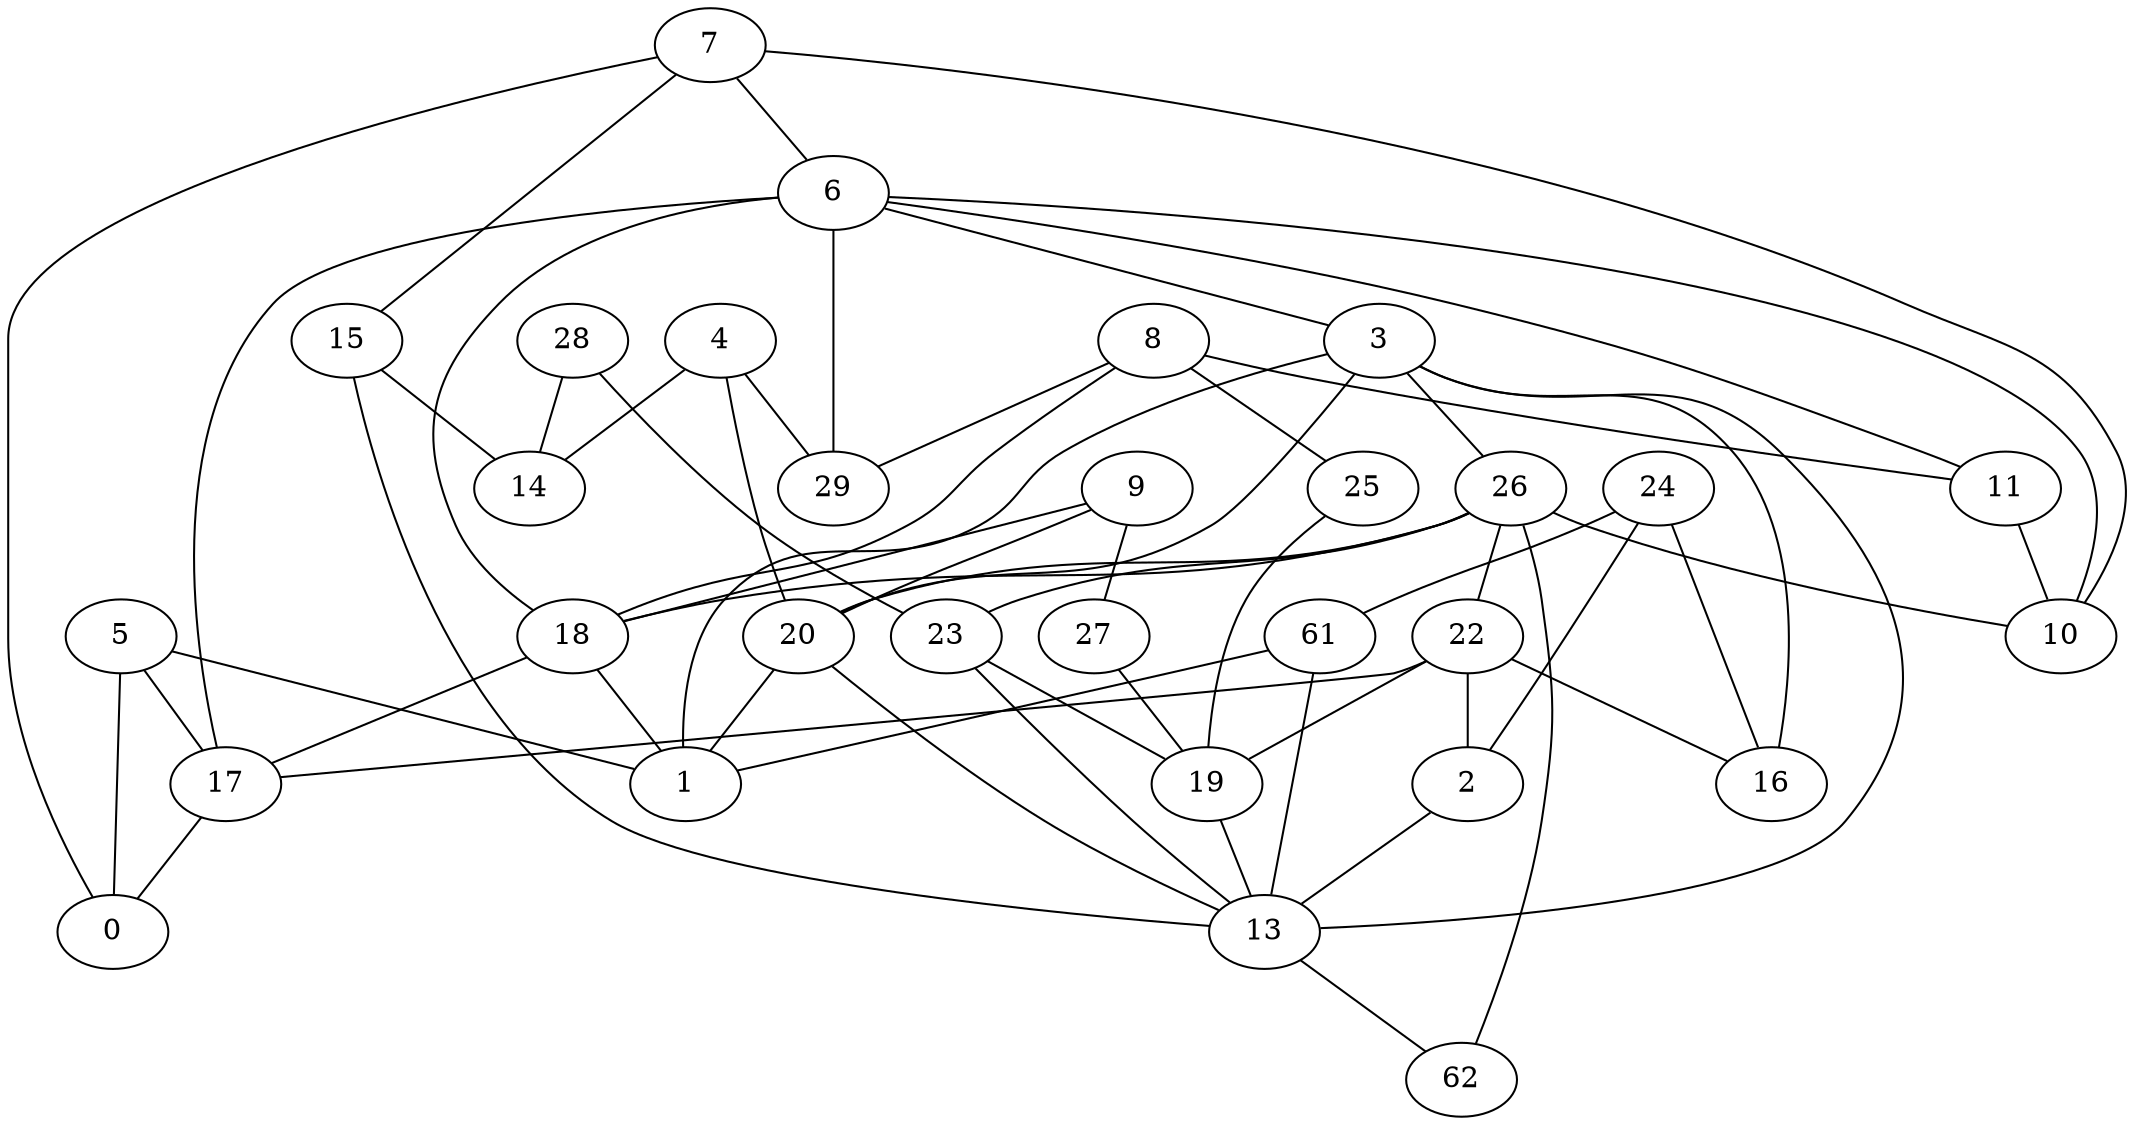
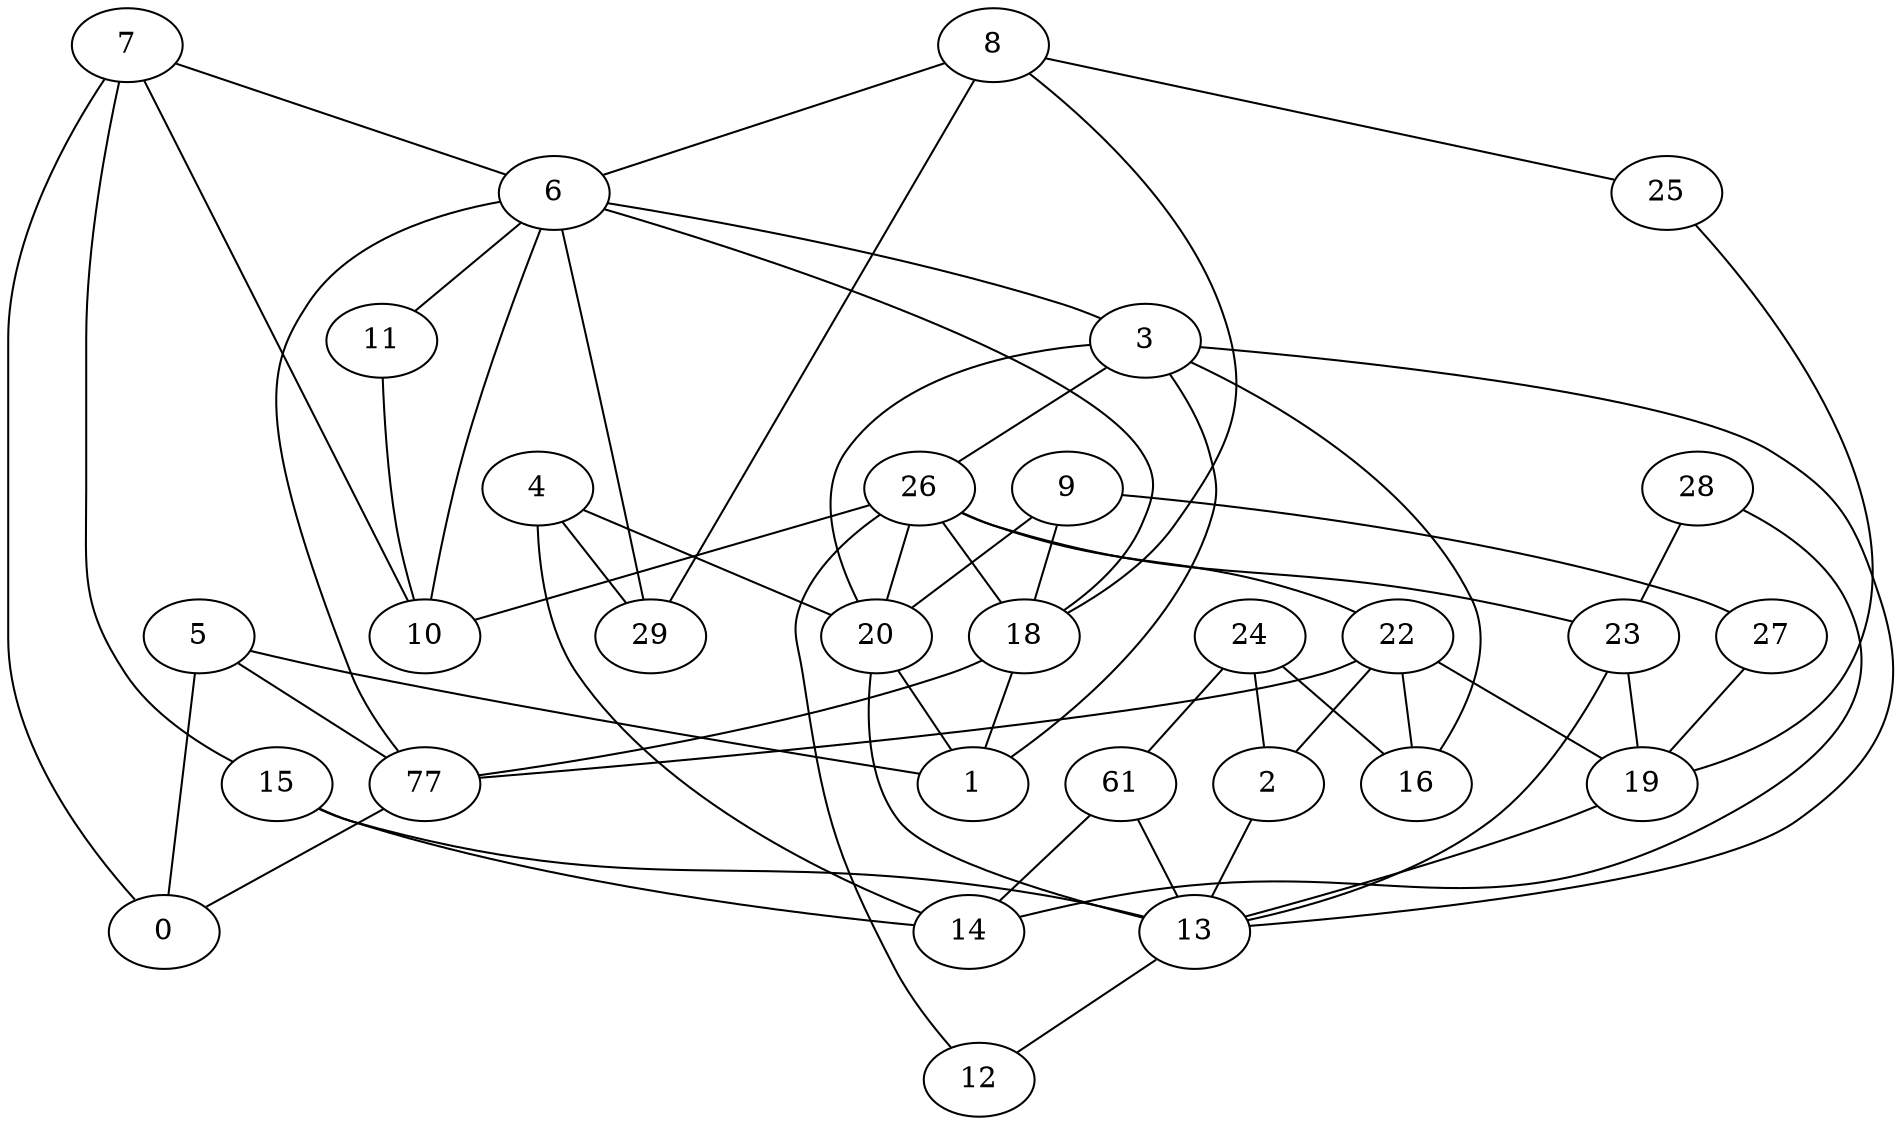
(1577, 425) -> (774, 119)
(1096, 690) -> (1045, 858)
(226, 784) -> (425, 784)
(1462, 1080) -> (979, 1080)
